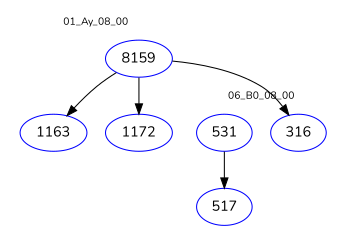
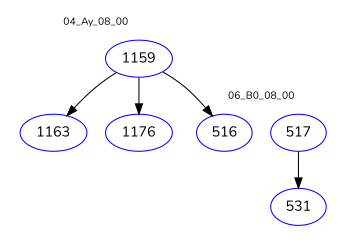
(96, 22) -> (96, 22)
(139, 59) -> (139, 59)
(139, 133) -> (139, 133)
(298, 133) -> (224, 133)
(224, 165) -> (298, 165)
